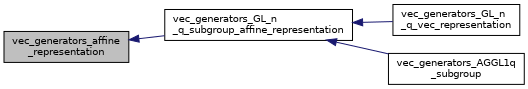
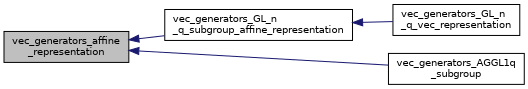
(362, 48) -> (264, 58)
